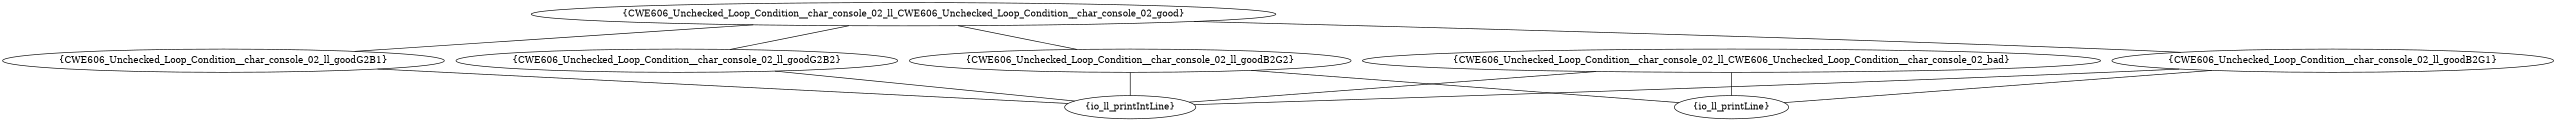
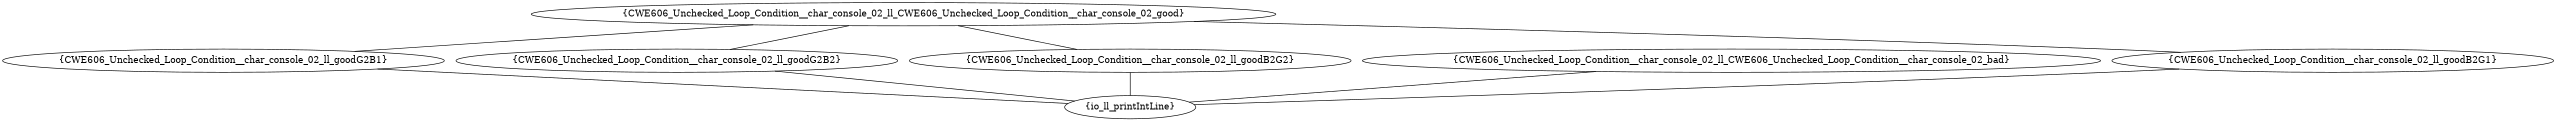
(1731, 107) -> none
